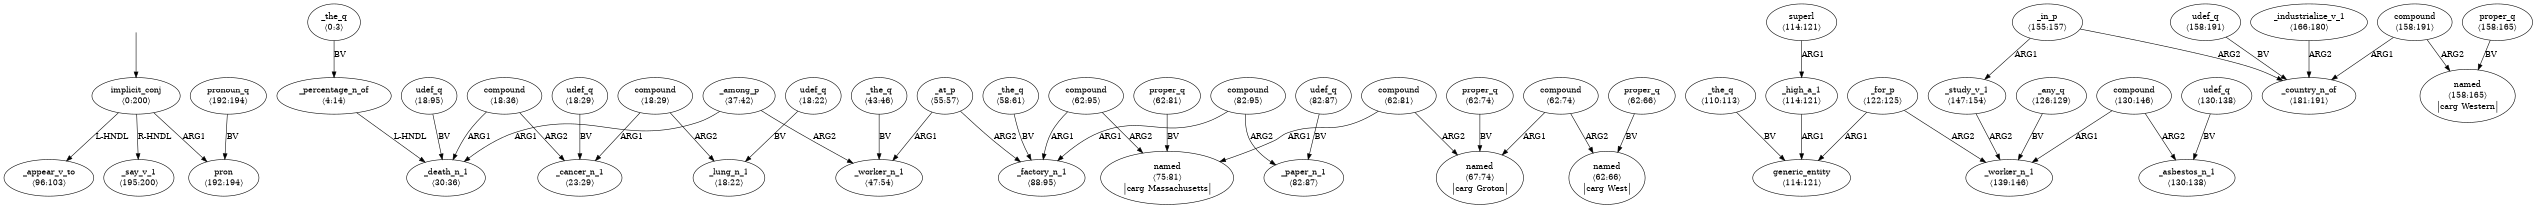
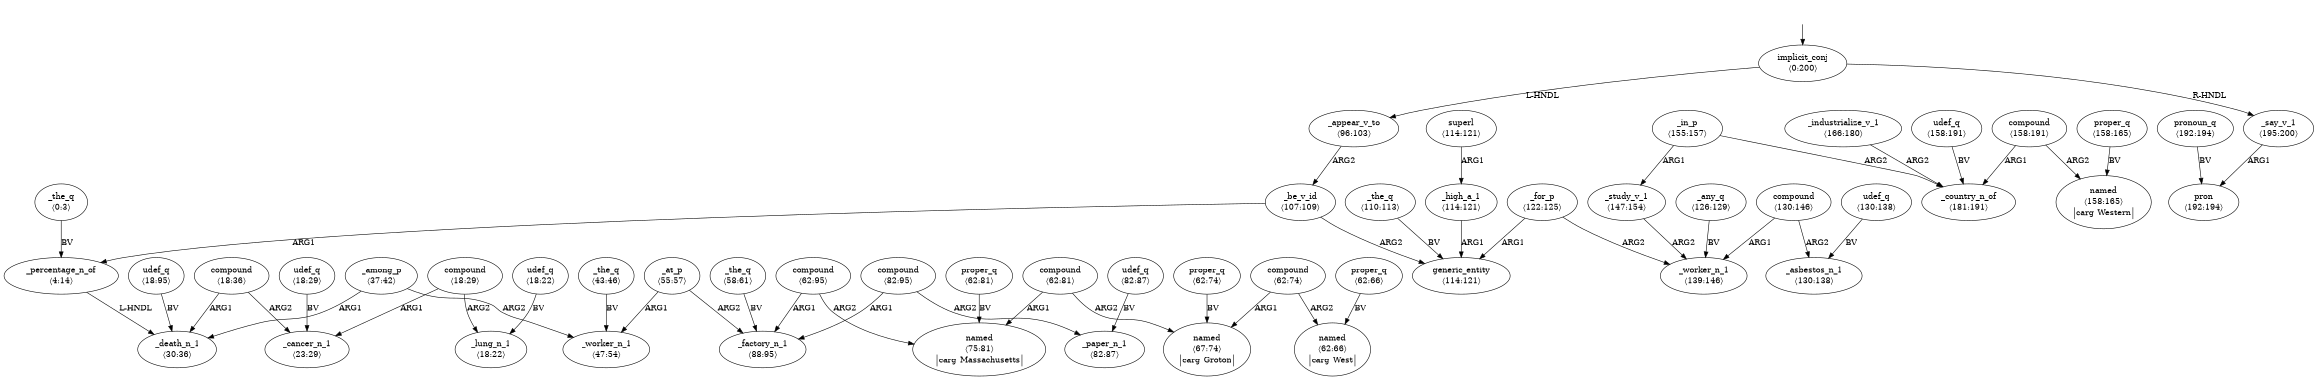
(178, 135) -> (2243, 163)
none -> (1300, 202)
